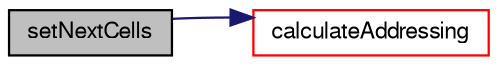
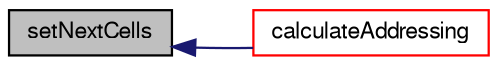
(201, 18) -> (224, 48)
